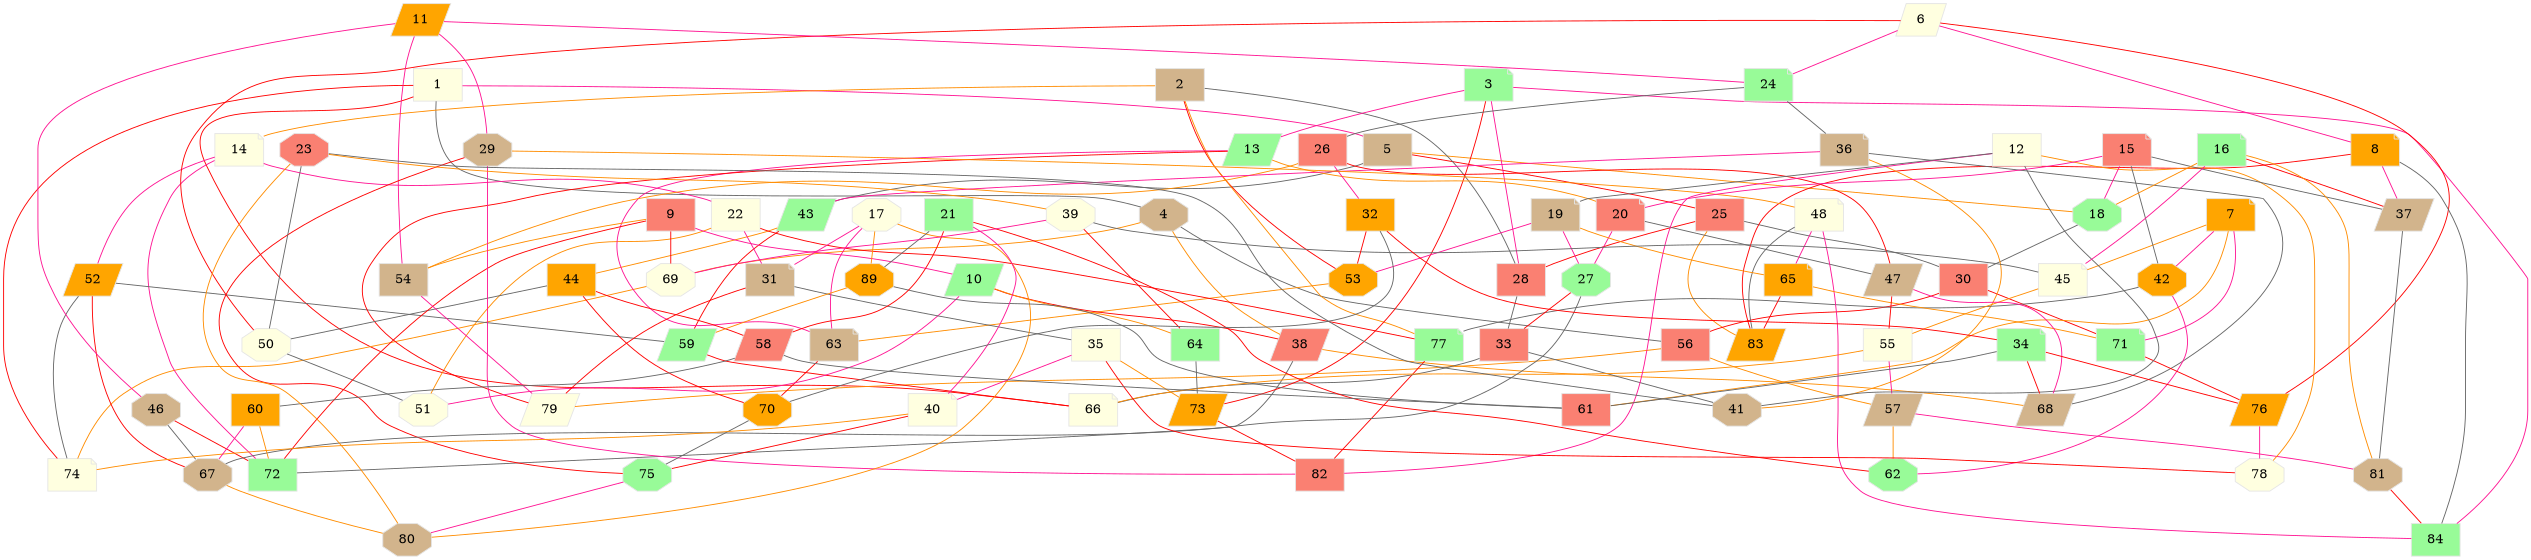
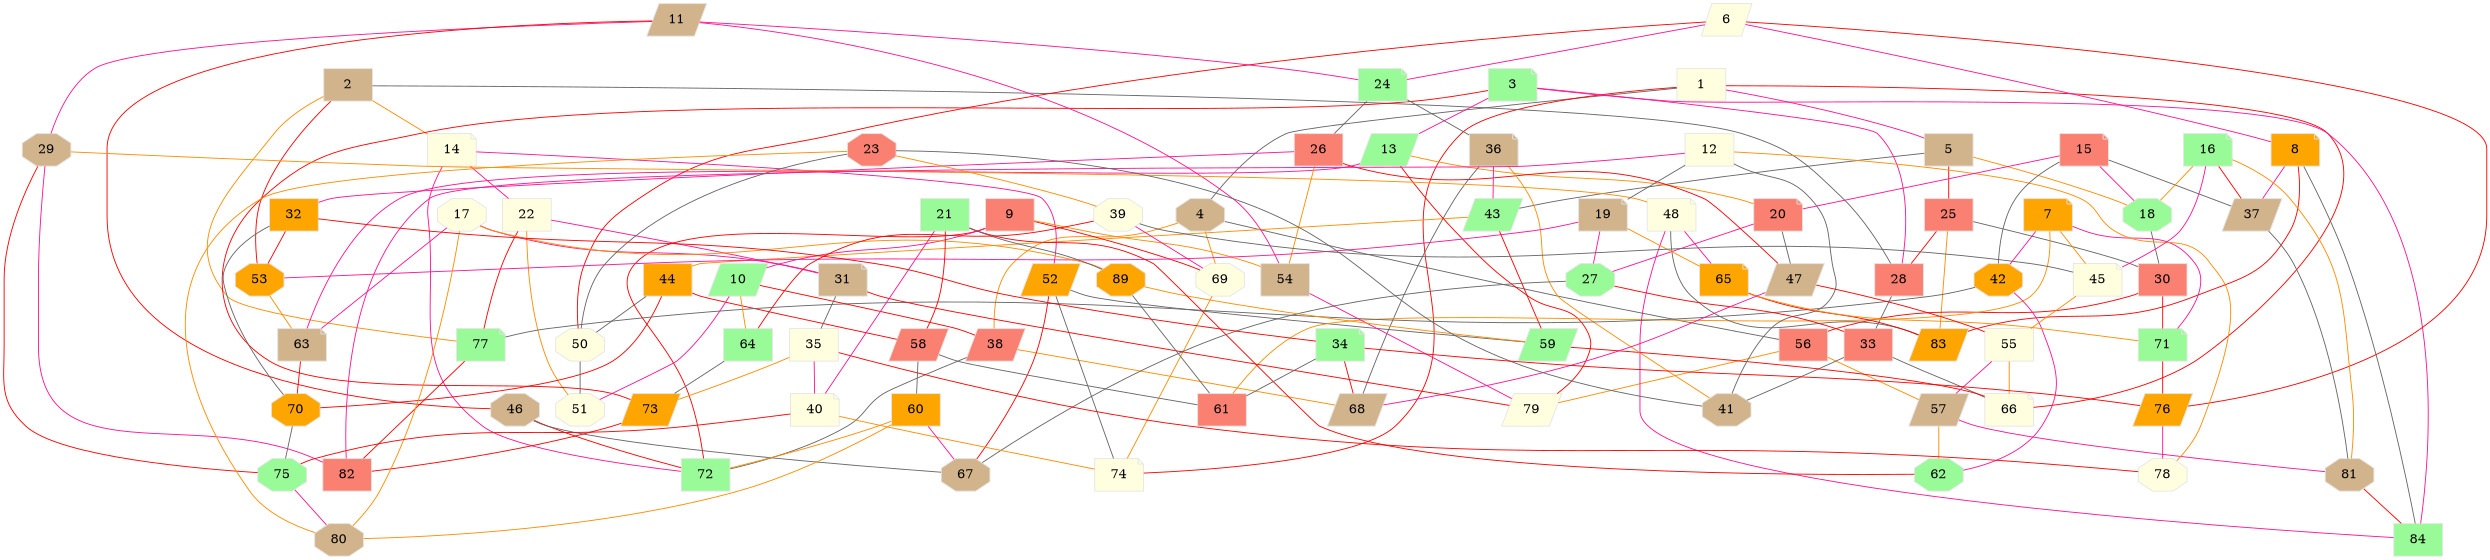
(421, 20) -> (677, 20)
(70, 107) -> (117, 128)
(304, 512) -> (635, 514)
